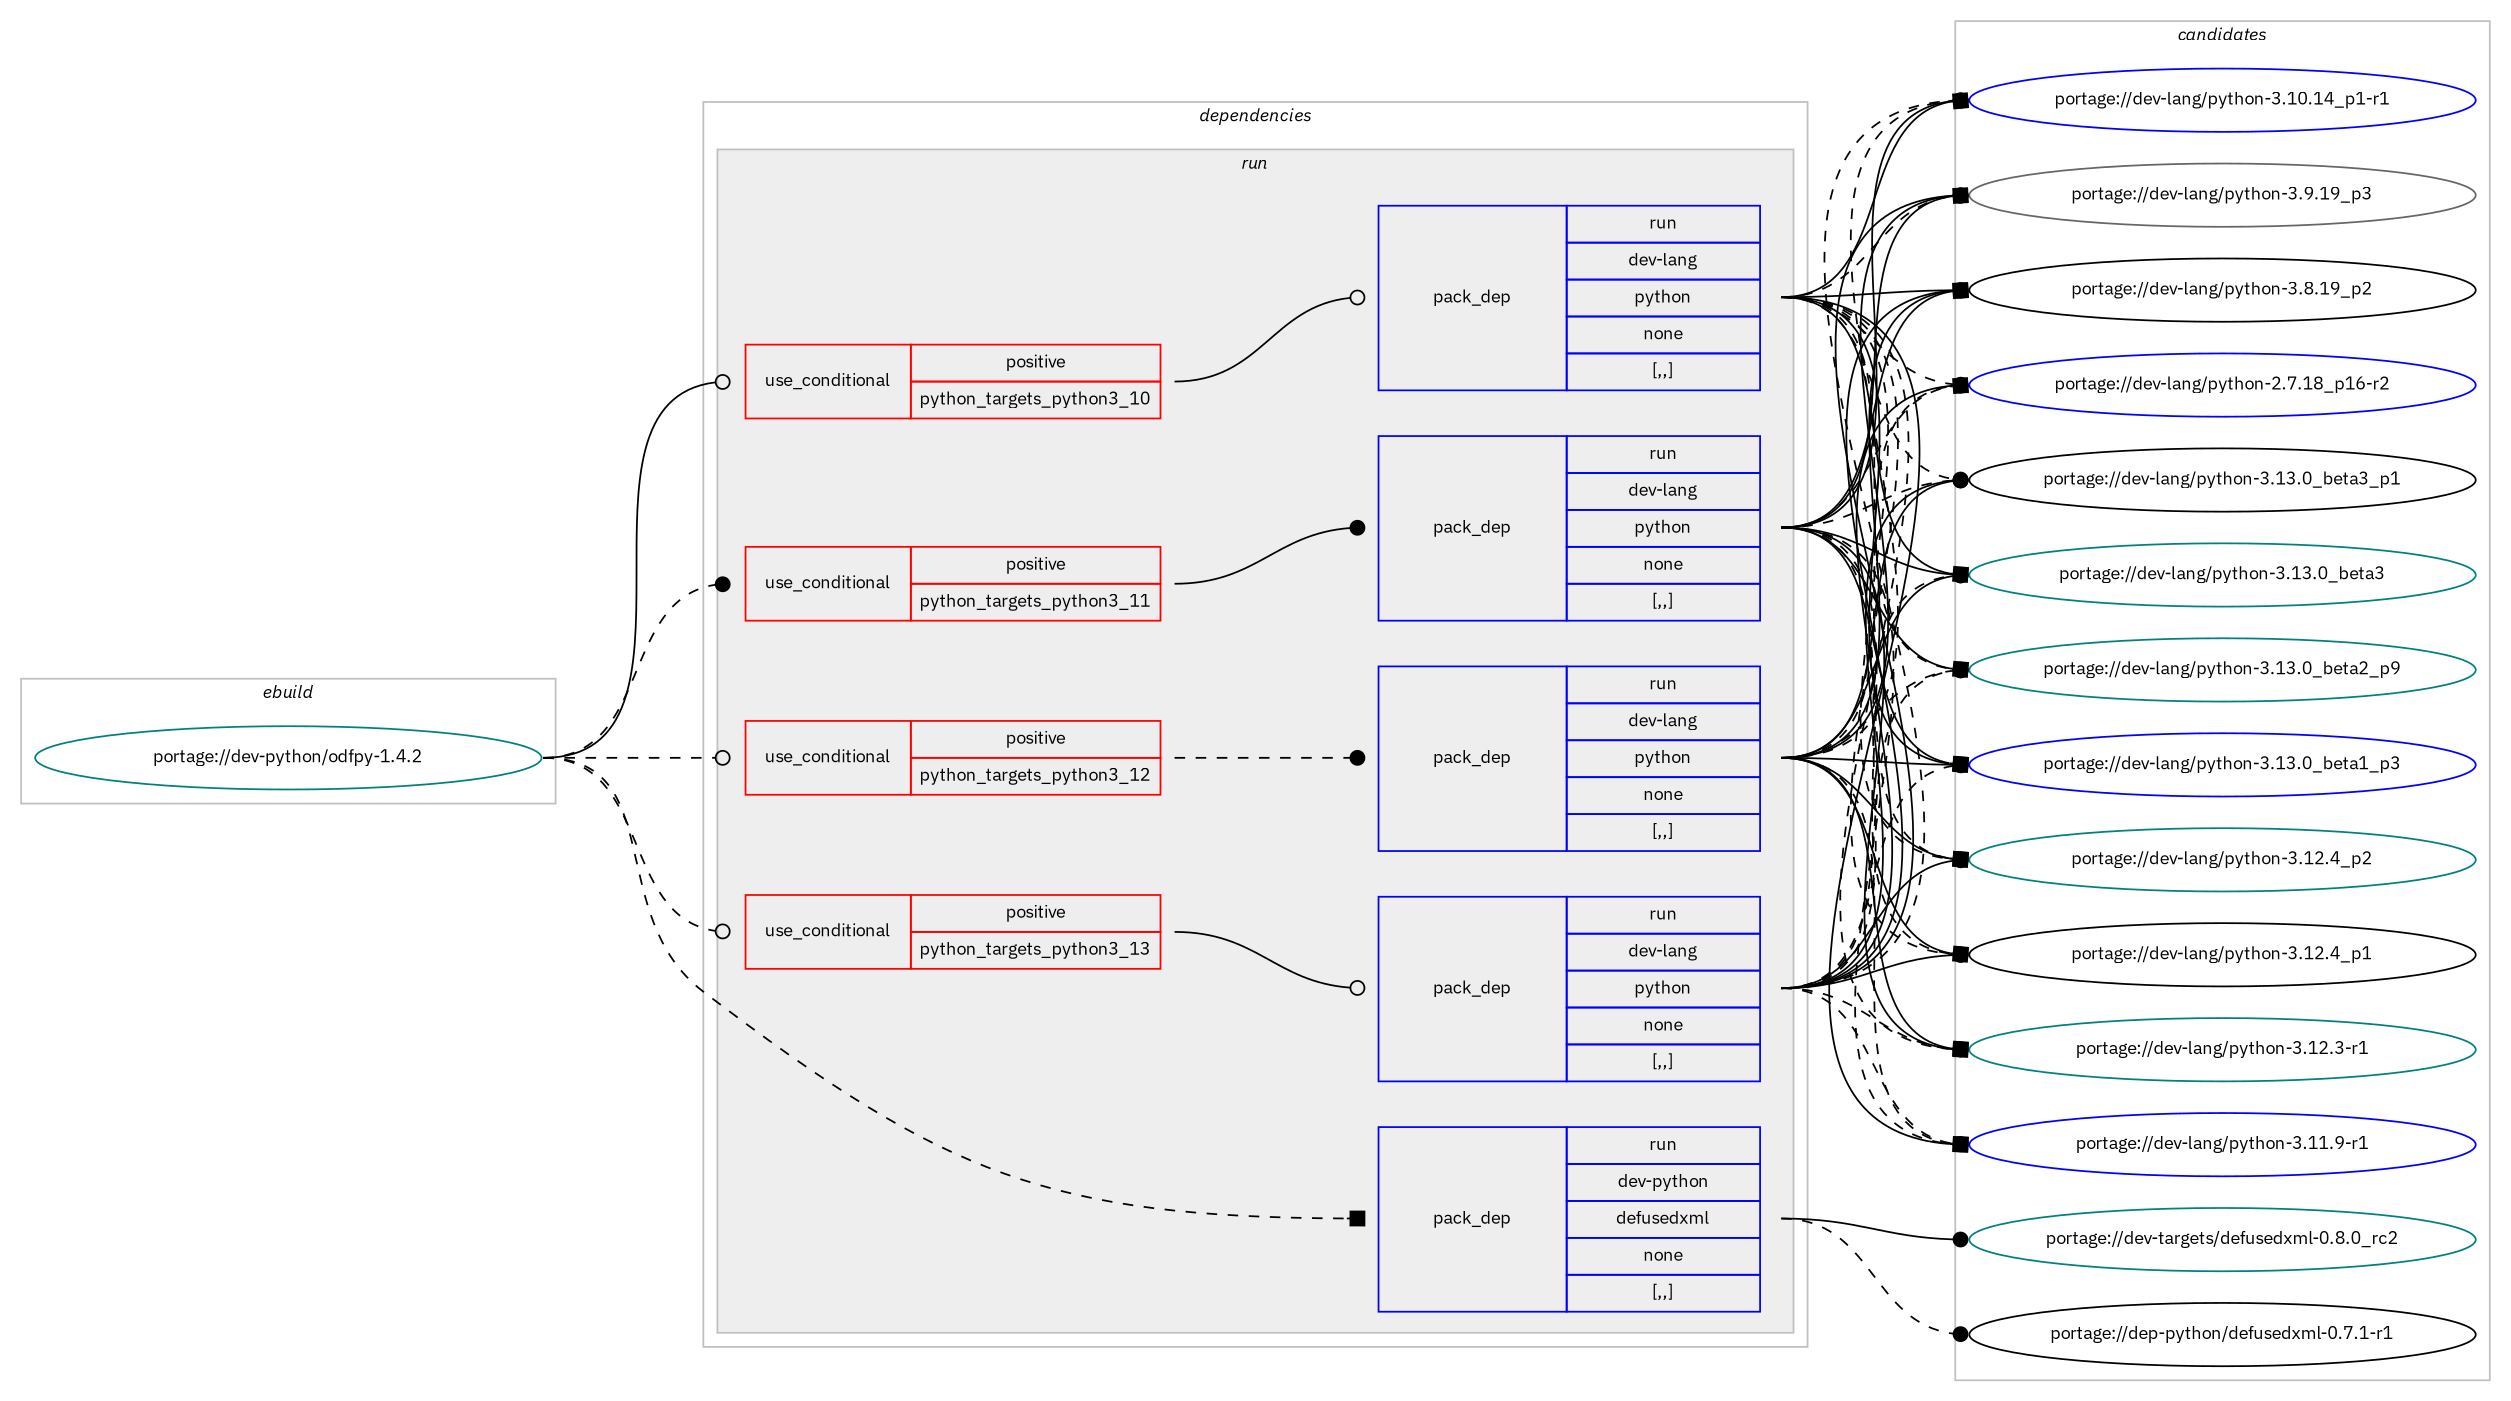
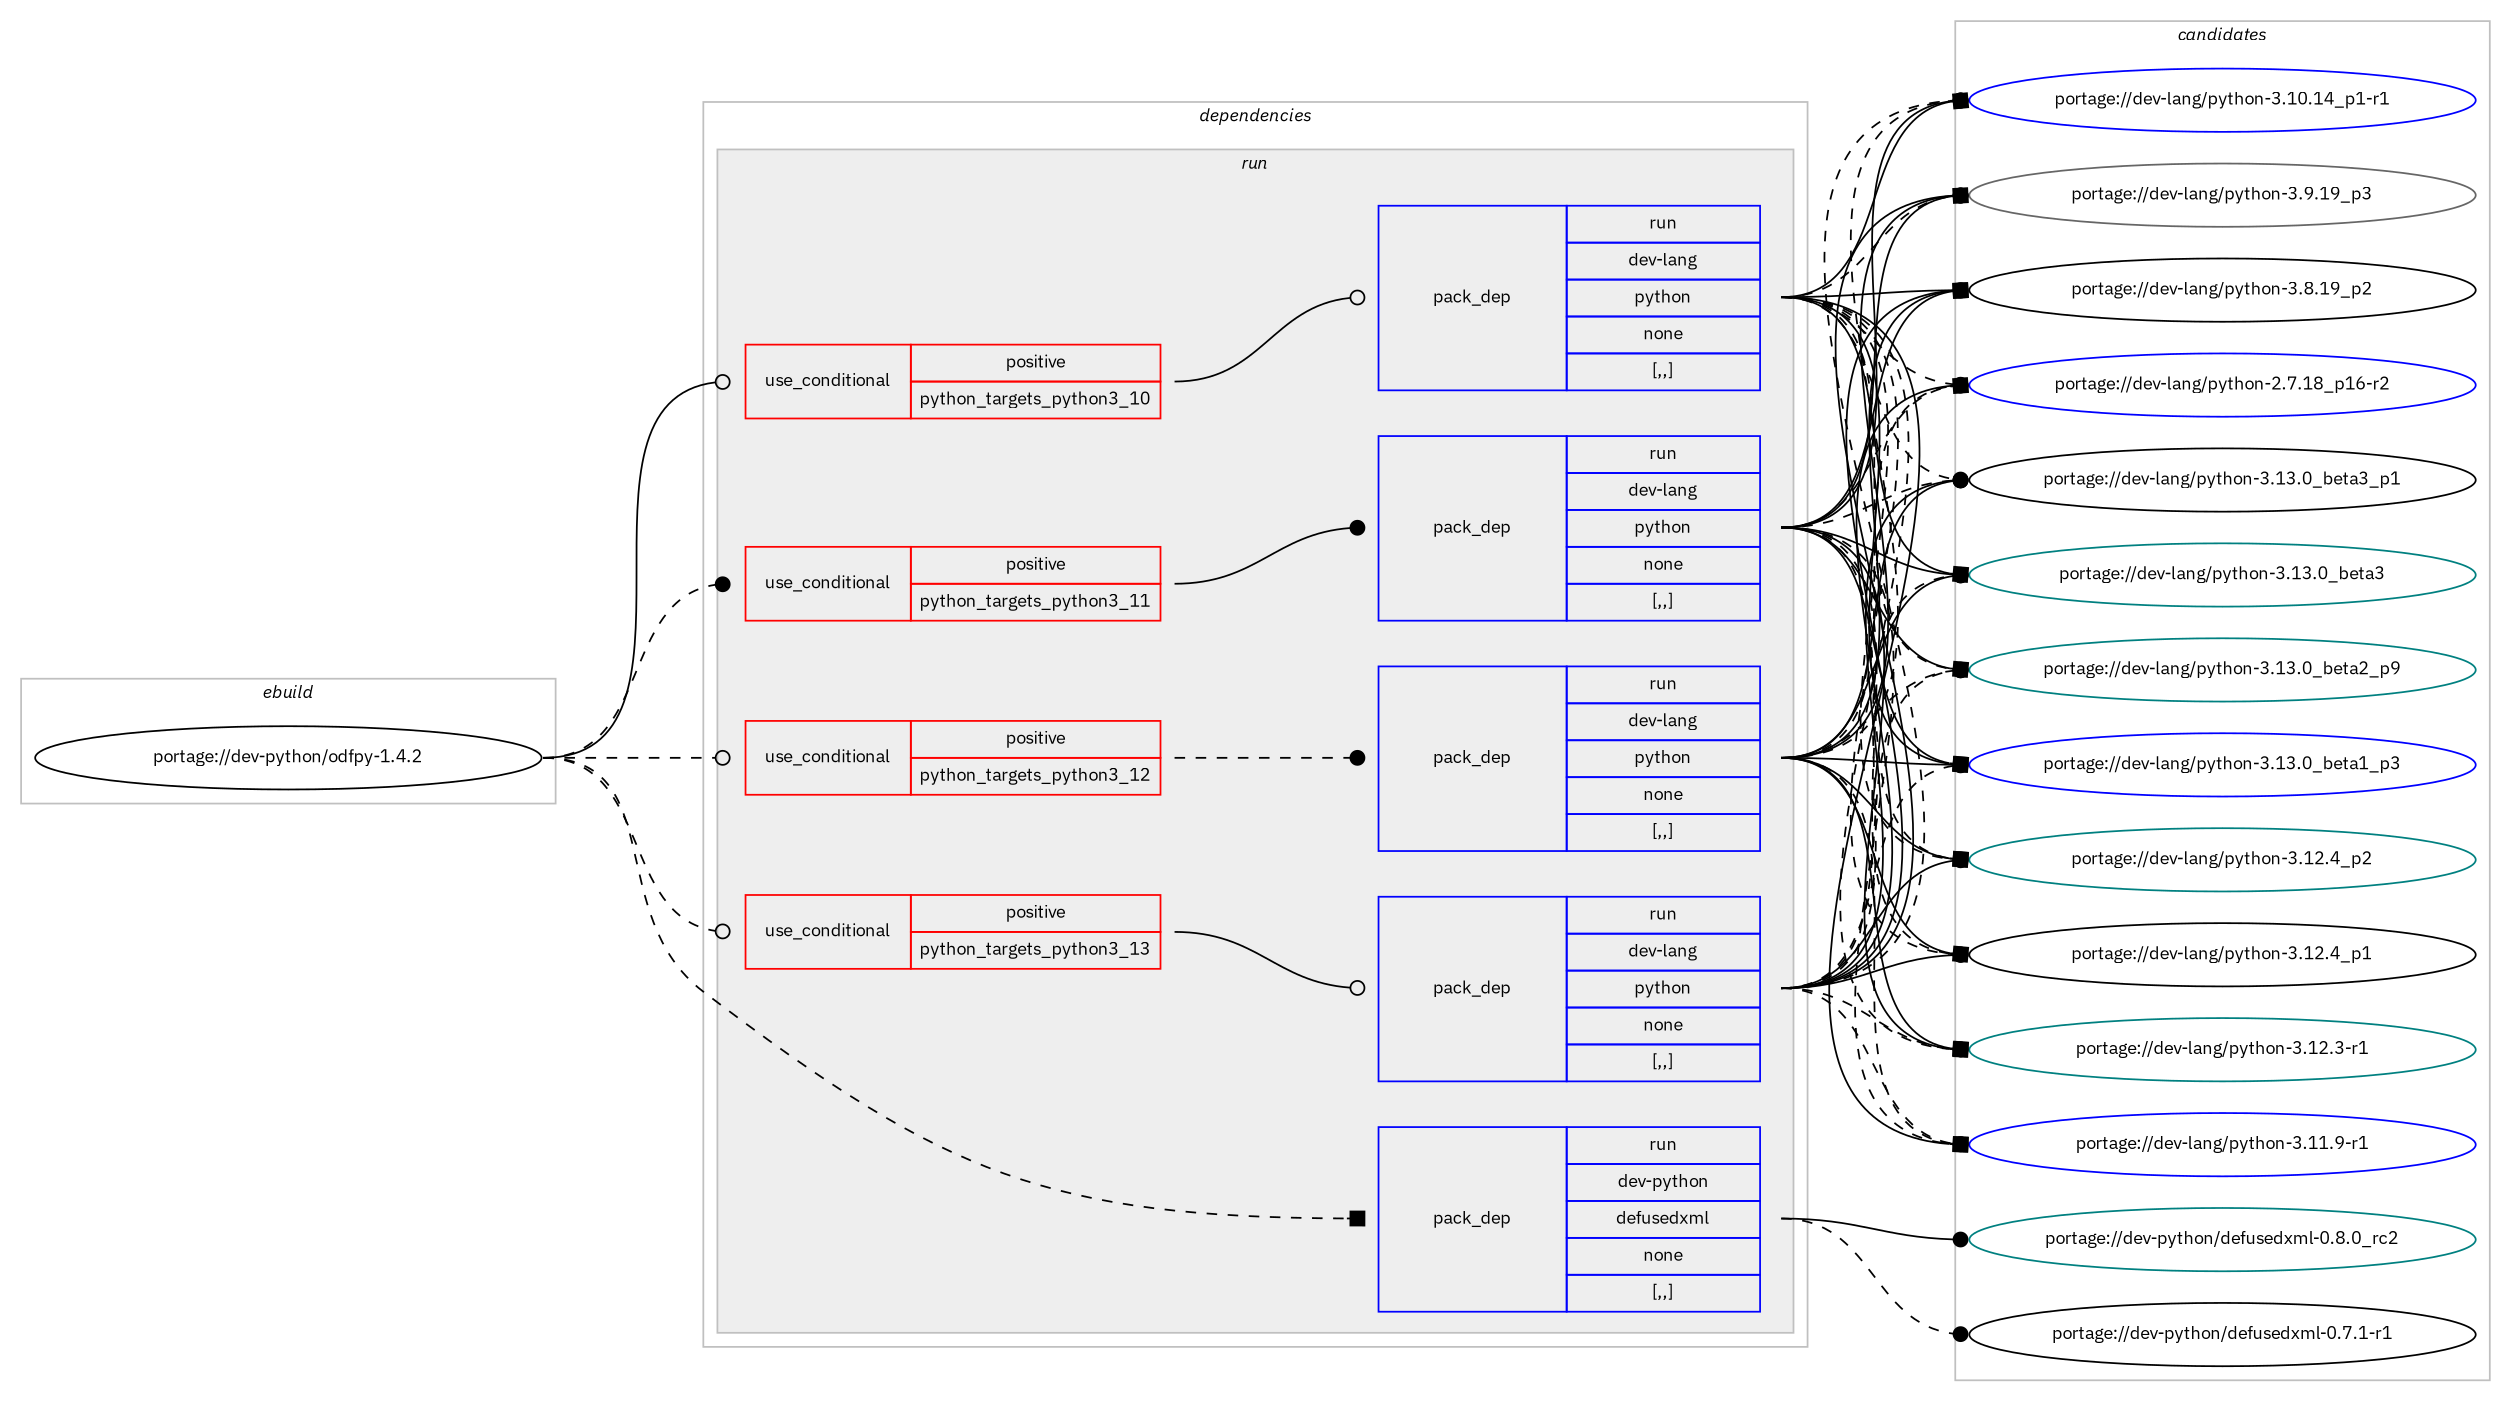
(288, 758) -> (288, 758)
(2223, 1240) -> (2223, 1240)
(2223, 1335) -> (2223, 1335)
